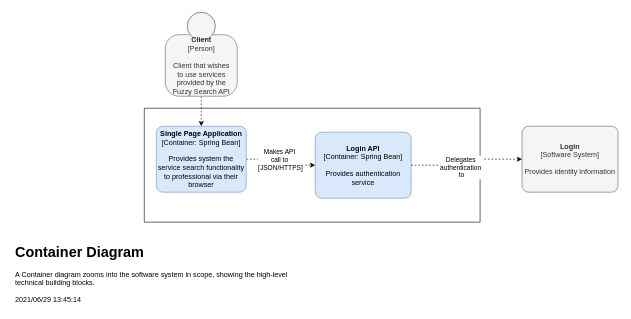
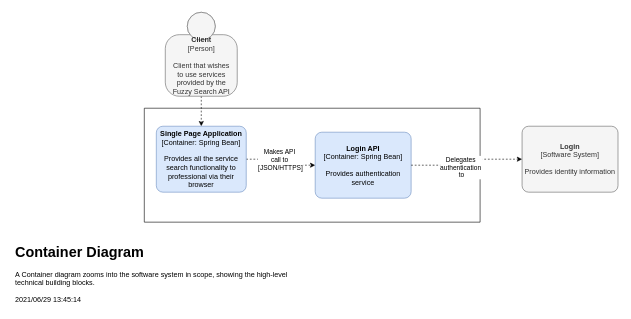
(201, 159) -> (201, 159)
